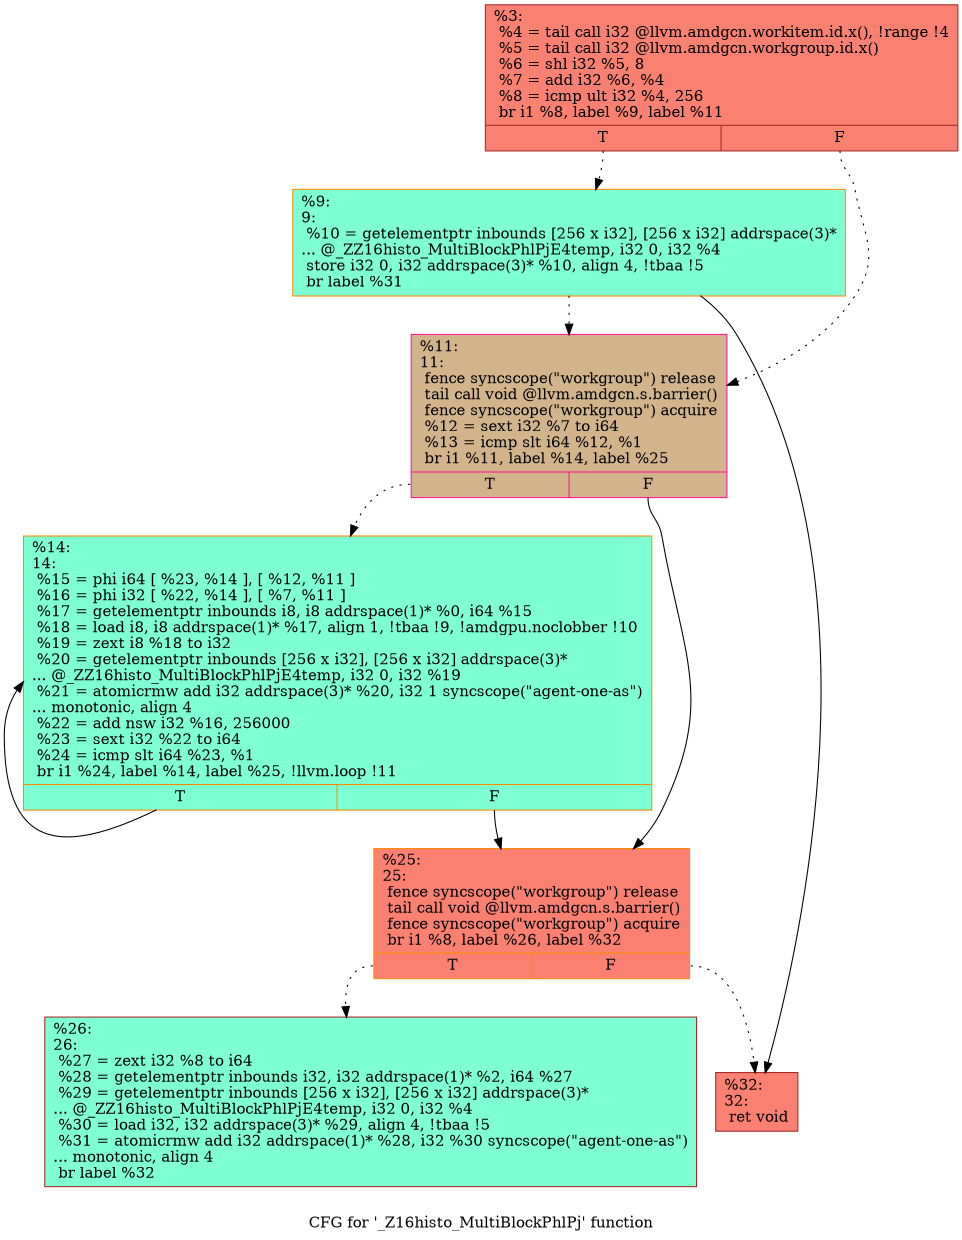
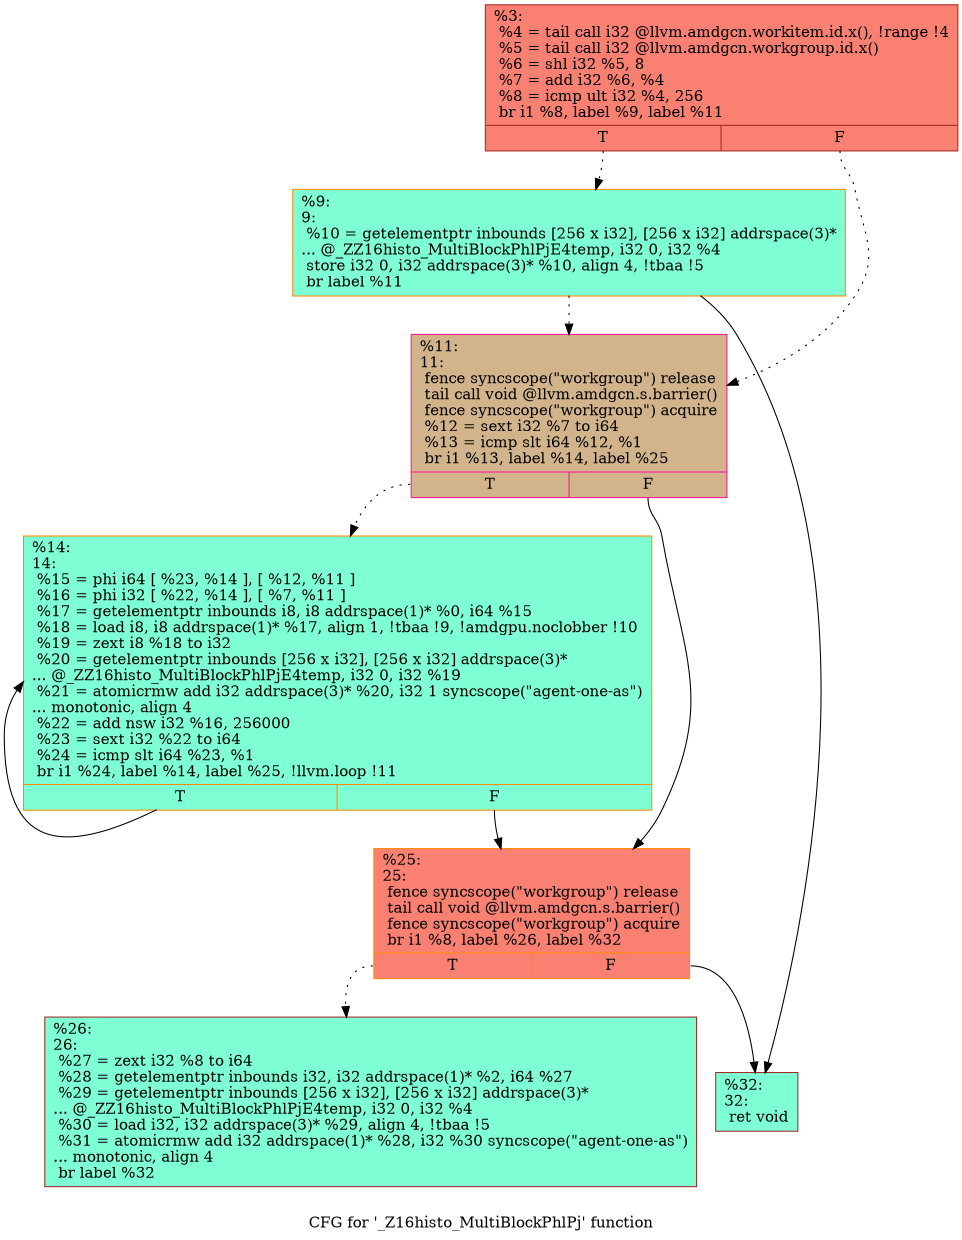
(353, 282) -> (353, 282)
(545, 459) -> (545, 459)
(738, 1002) -> (738, 1002)
(757, 1102) -> (757, 1102)
